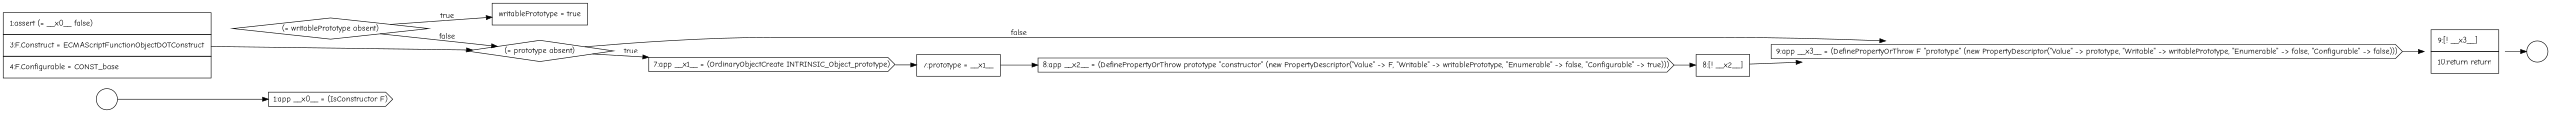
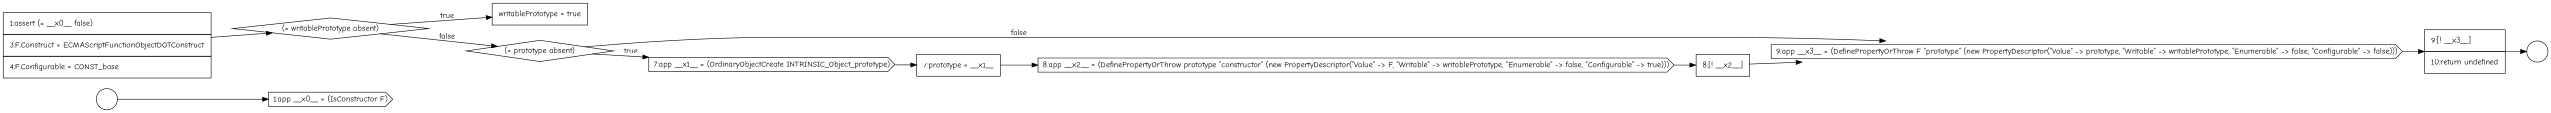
(339, 48) -> (239, 35)
(2465, 62) -> (2465, 62)
